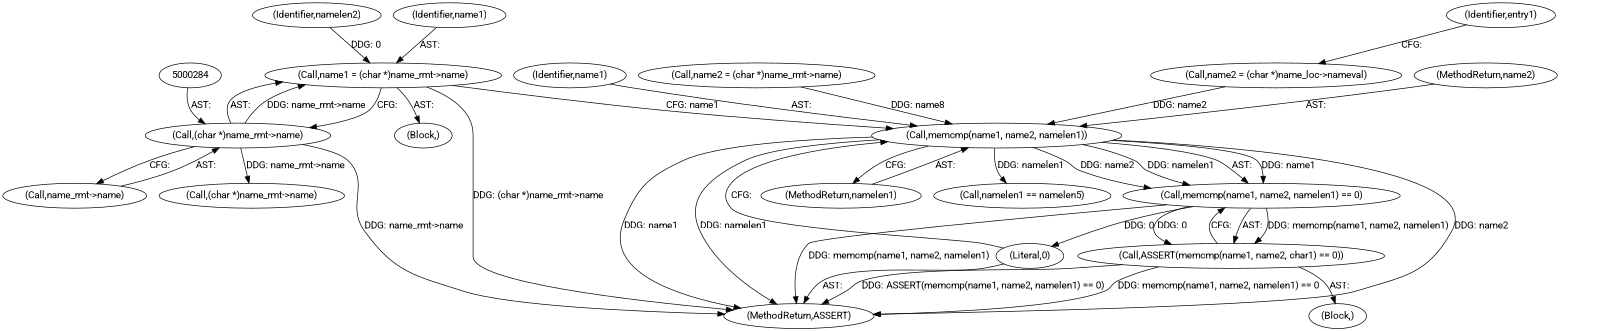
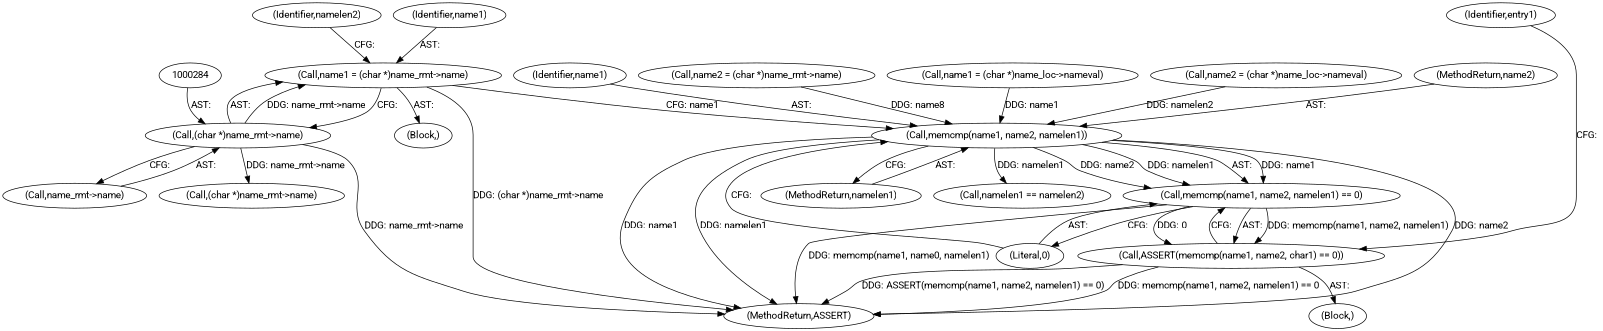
(1396, 43) -> (1571, 213)
(366, 45) -> (366, 45)
(190, 75) -> (190, 75)
none -> (1013, 75)
(1180, 105) -> (1180, 105)
(1022, 196) -> (1022, 196)
(1139, 226) -> (1139, 226)
(899, 256) -> (899, 256)
(896, 270) -> (1075, 218)
